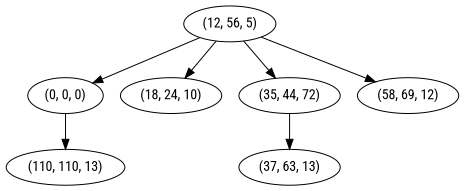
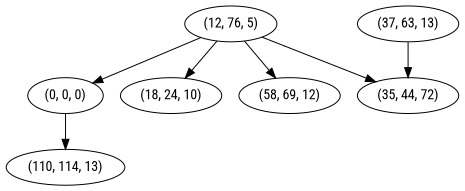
(230, 24) -> (231, 24)
(290, 127) -> (408, 55)
(66, 167) -> (66, 167)
